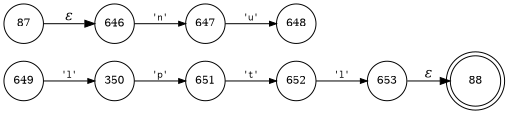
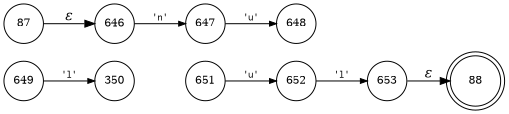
(251, 75) -> (251, 75)
(156, 81) -> none
